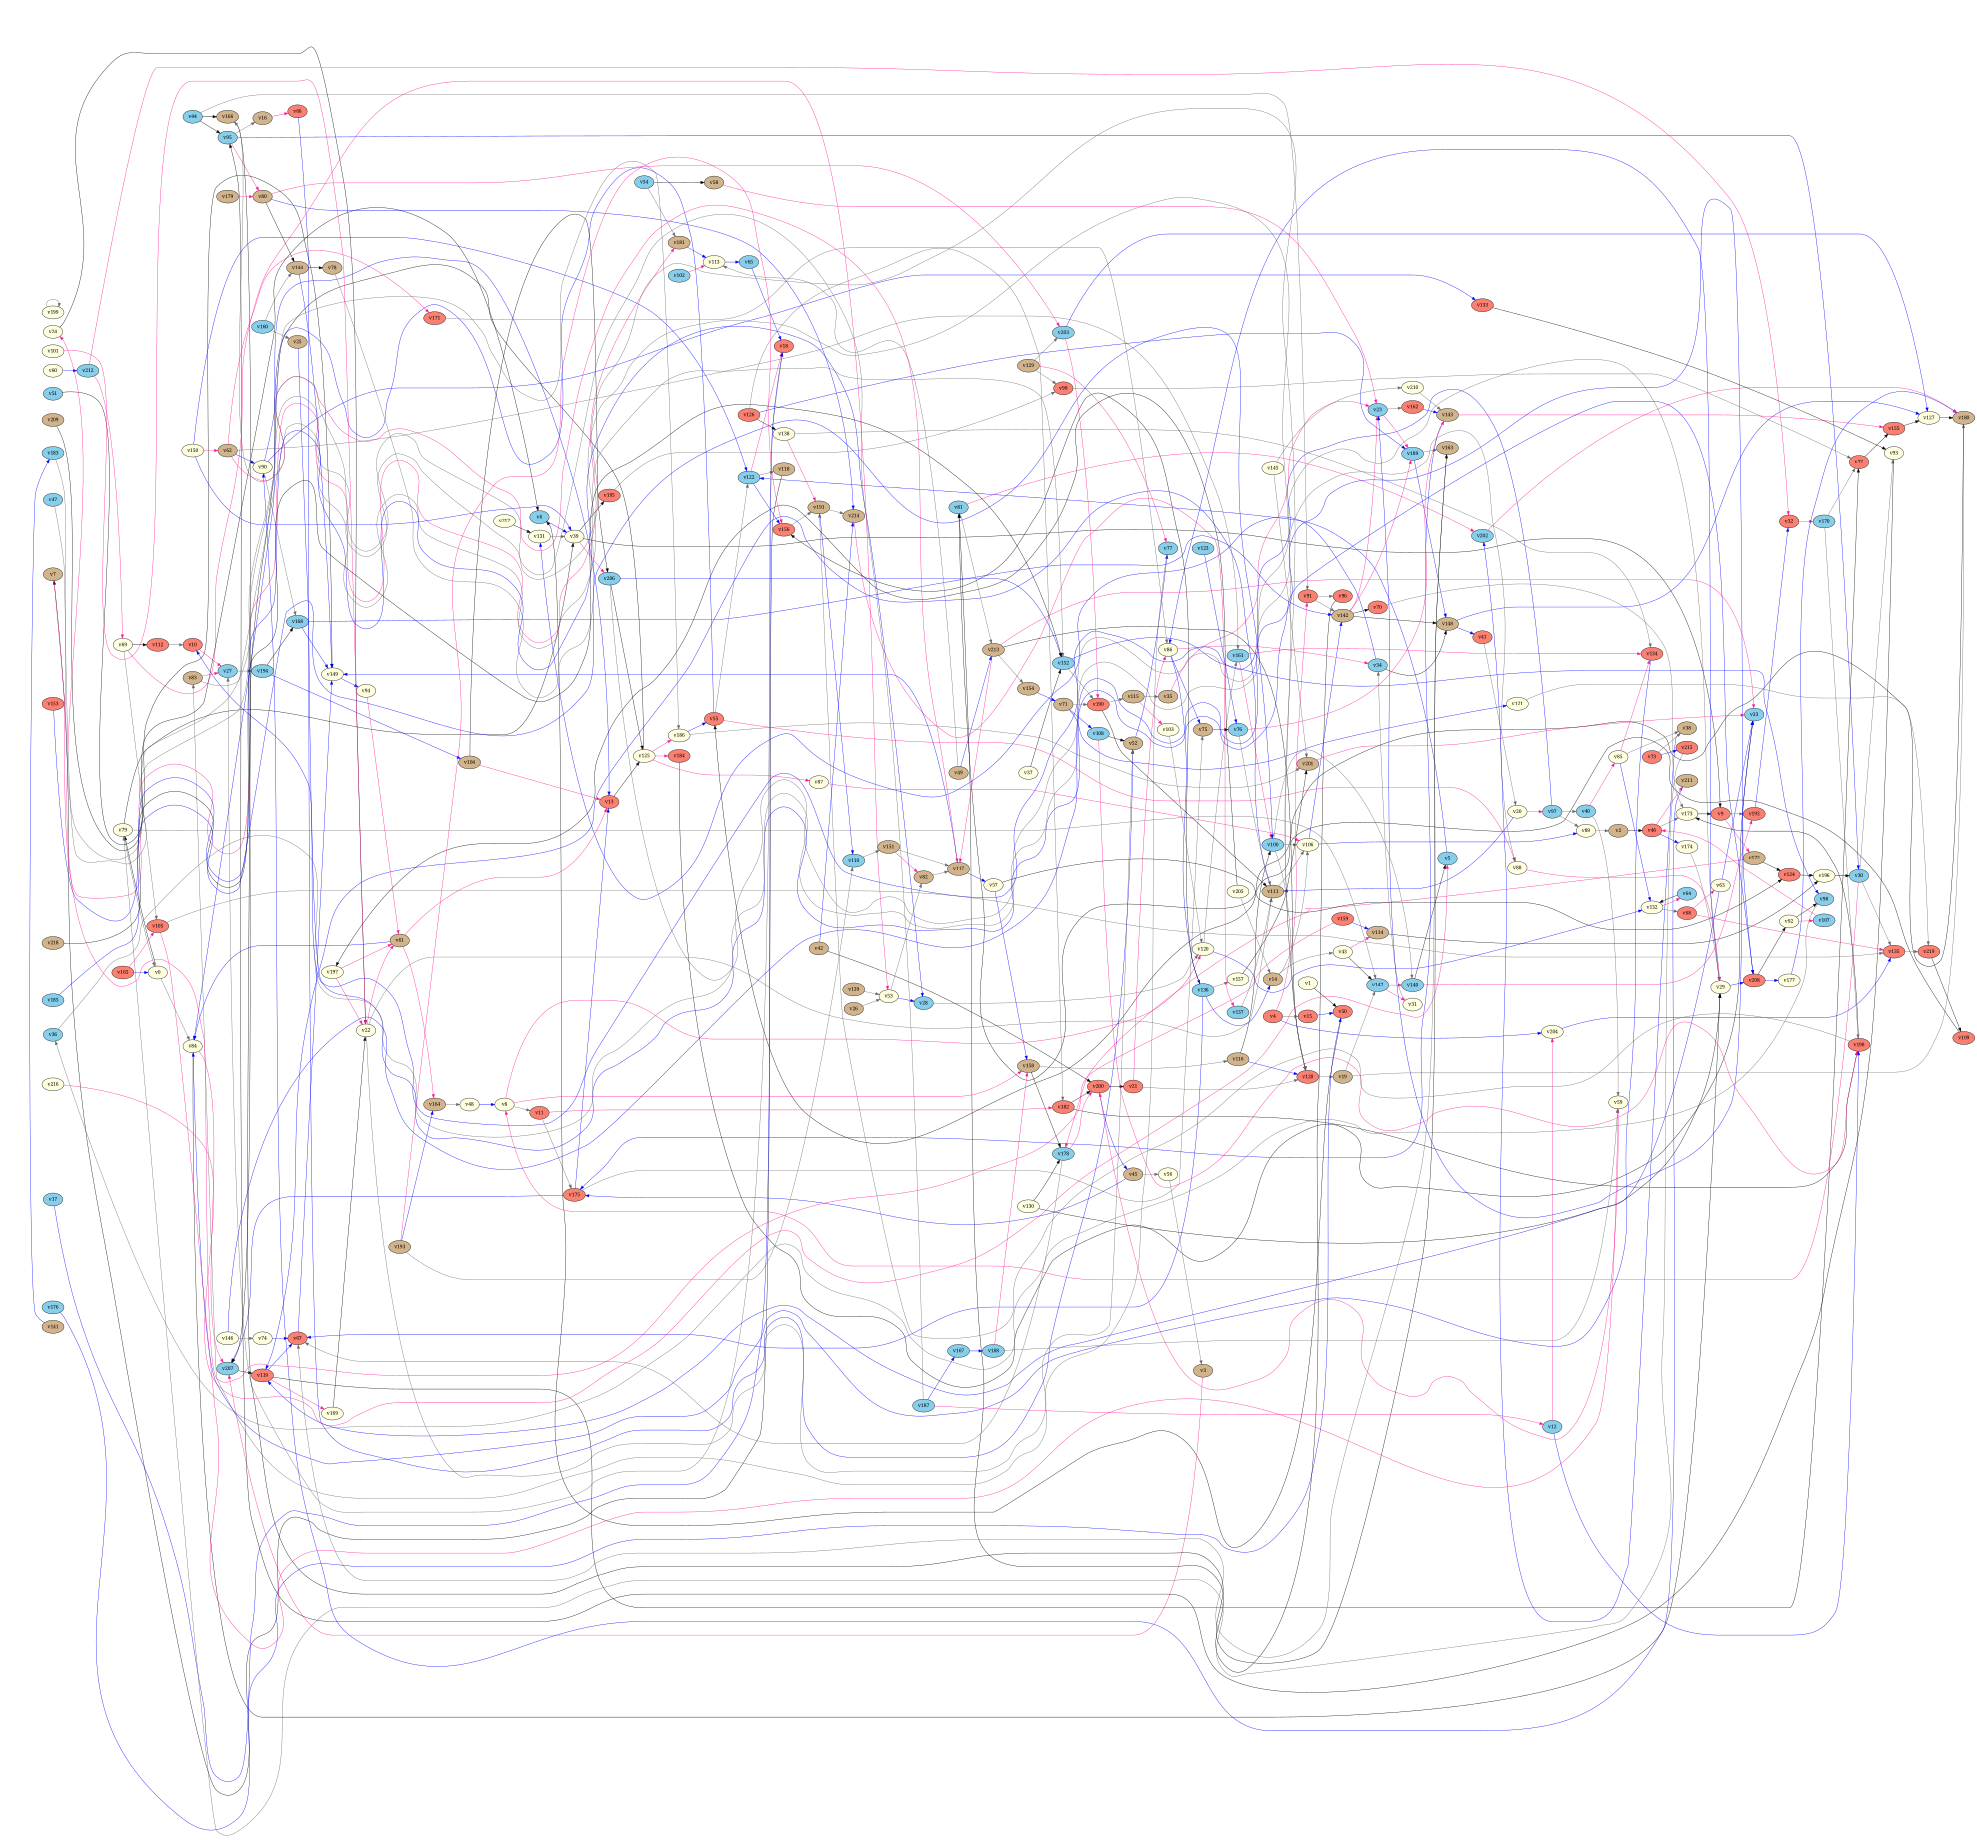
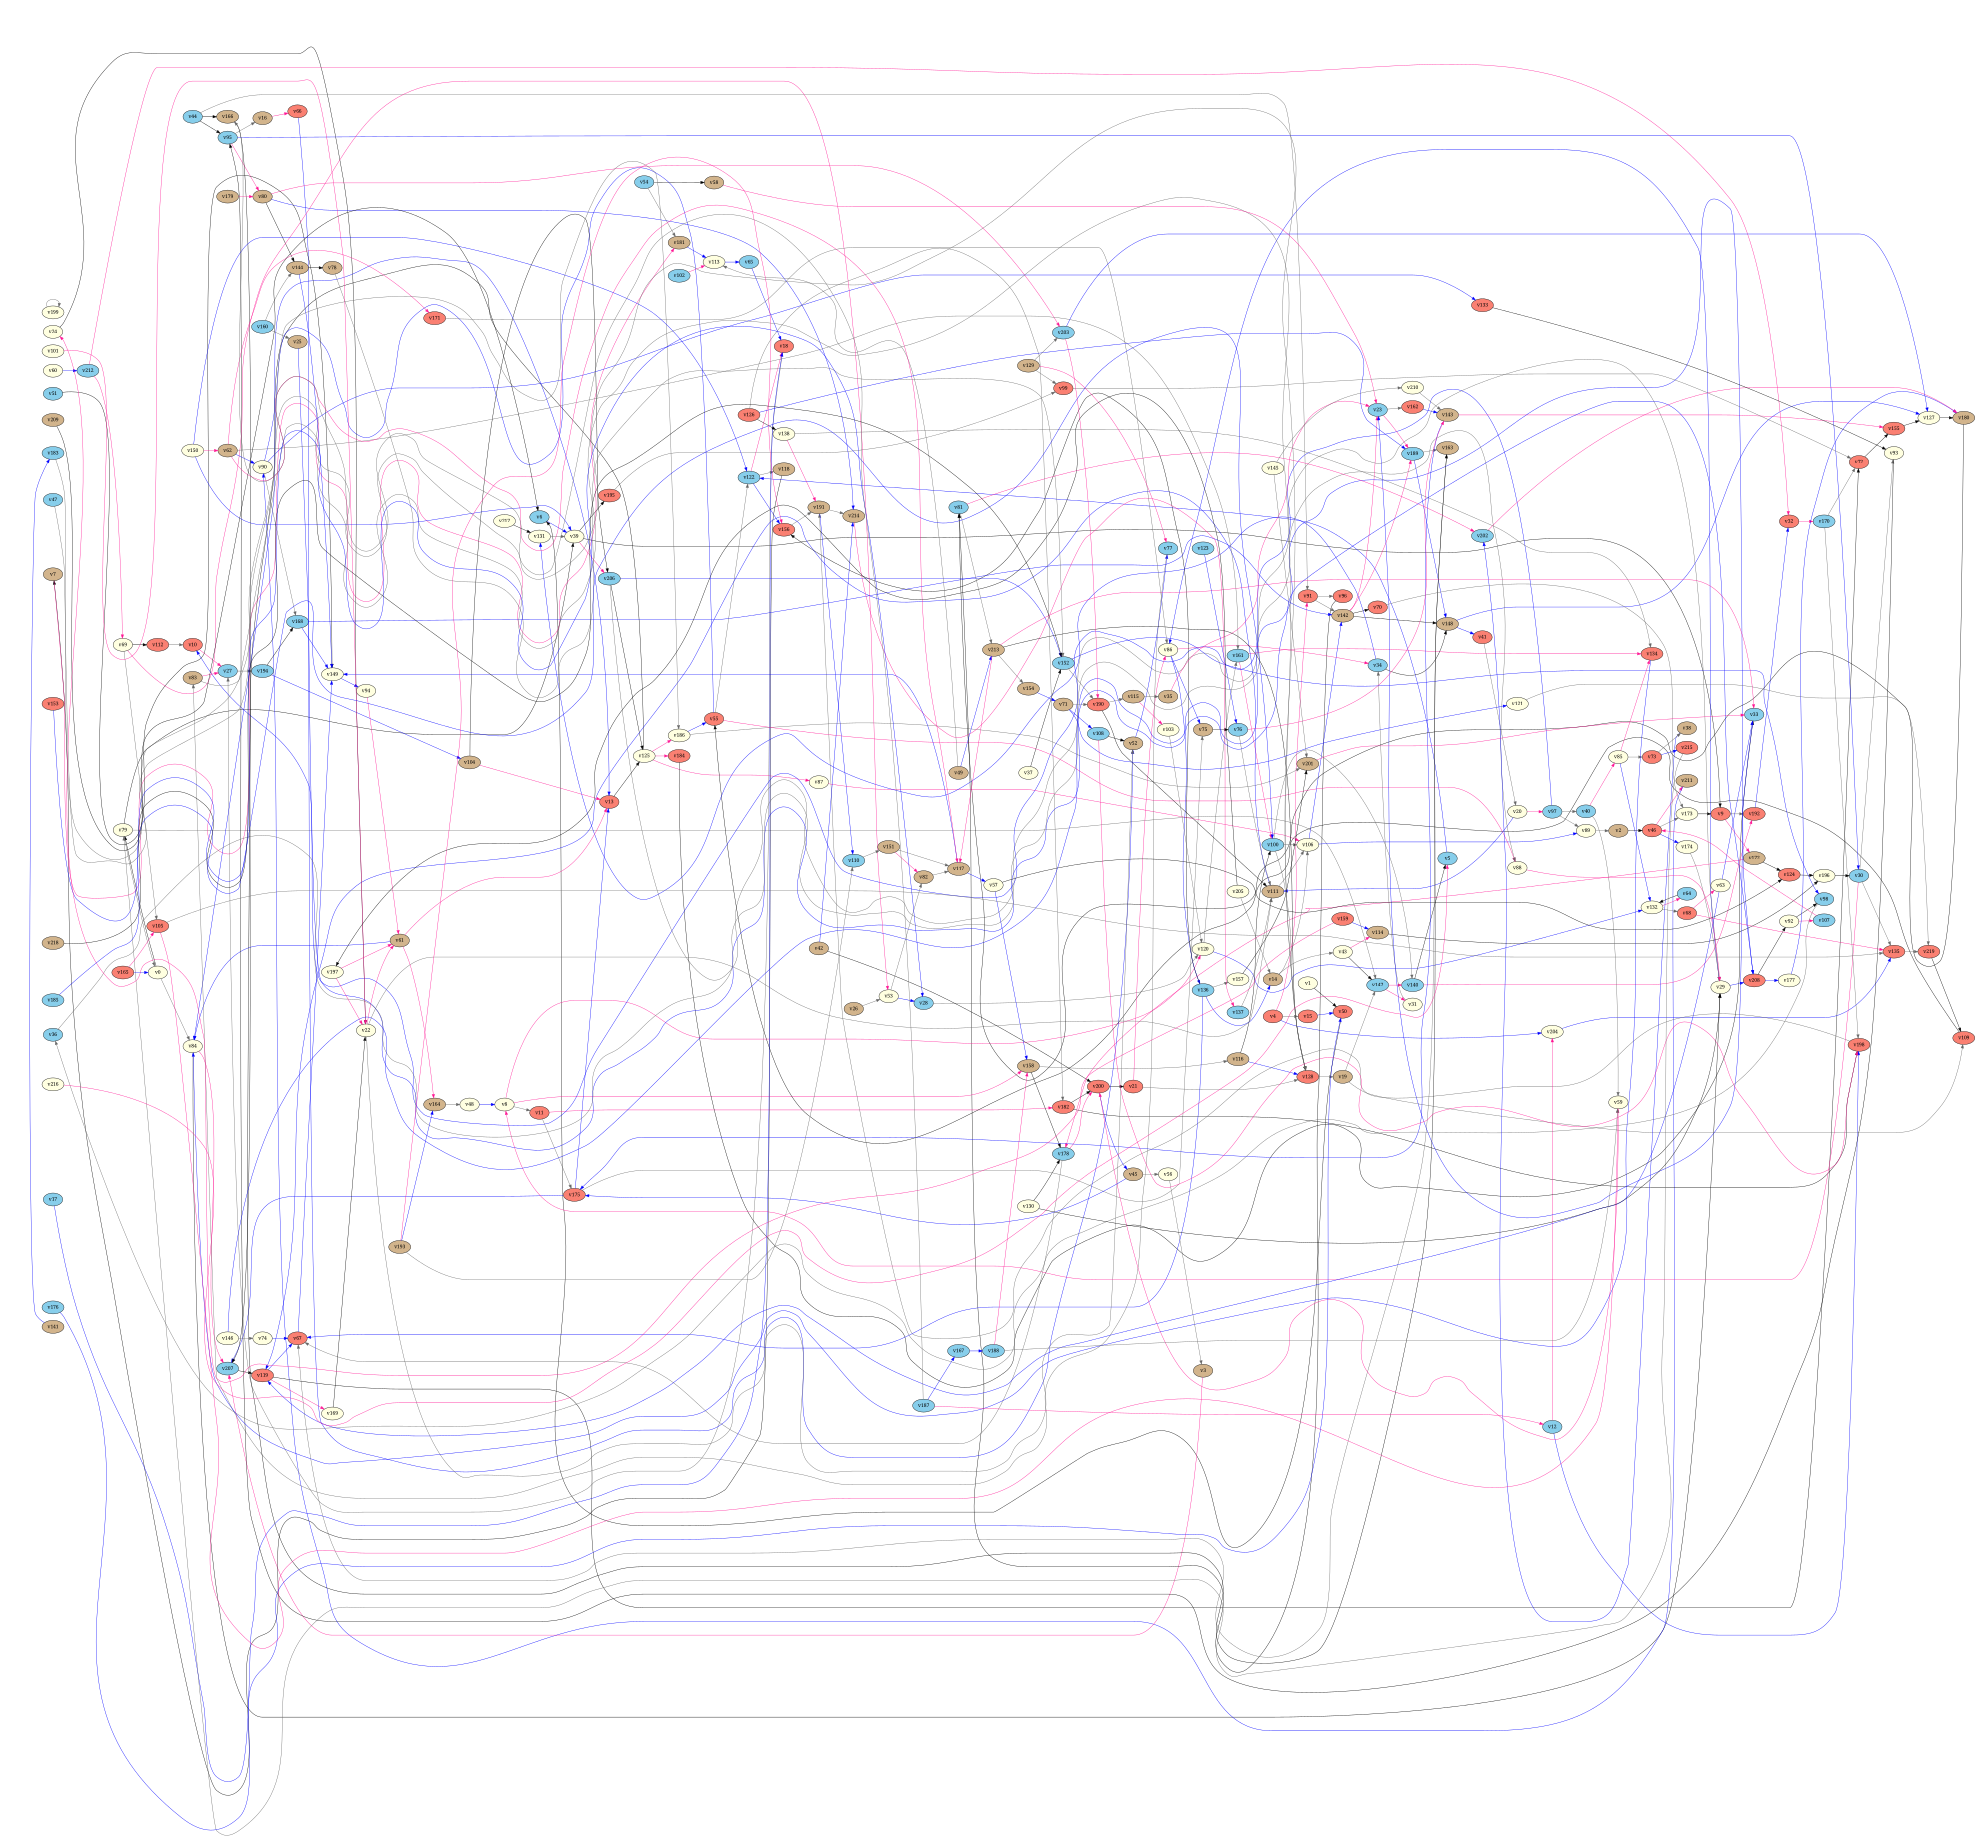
(1651, 743) -> (1633, 757)
(1836, 868) -> none
(854, 989) -> none
(1938, 1032) -> (1695, 1133)
